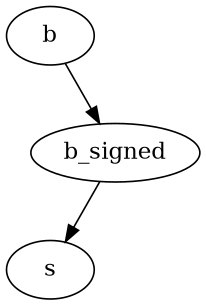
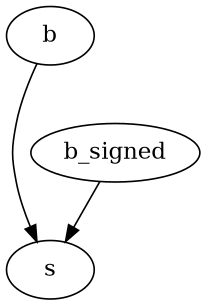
(78, 86) -> (13, 144)
